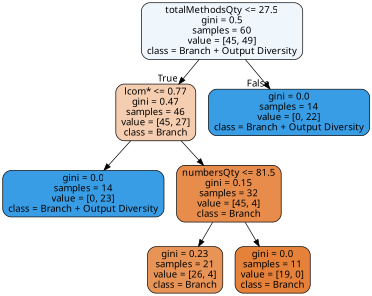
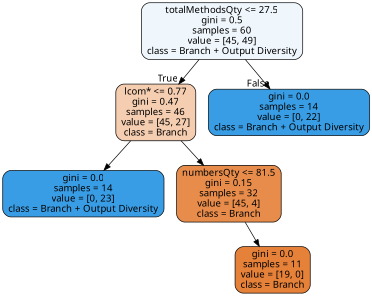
(185, 270) -> none
